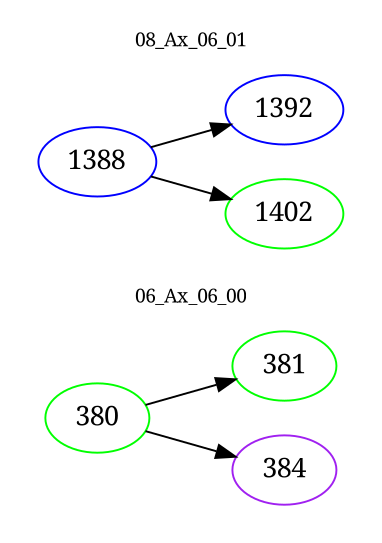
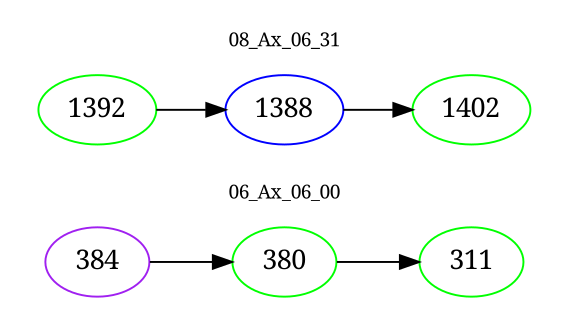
(191, 41) -> (284, 41)
(284, 110) -> (97, 110)
(181, 139) -> (181, 110)
(284, 366) -> (471, 262)
(181, 441) -> (181, 262)
